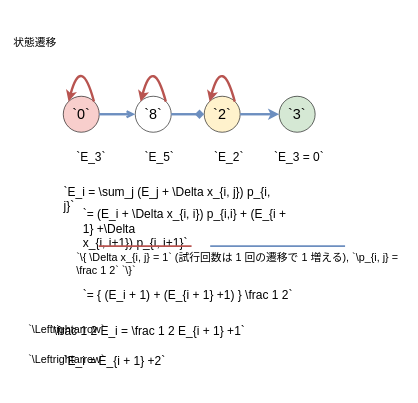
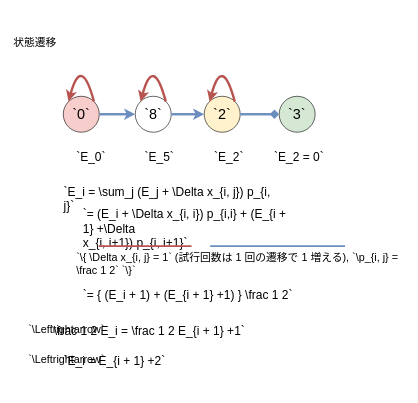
(126, 114) -> (125, 114)
(195, 114) -> (195, 114)
(270, 114) -> (270, 114)
(93, 156) -> (93, 156)
(301, 156) -> (301, 156)
